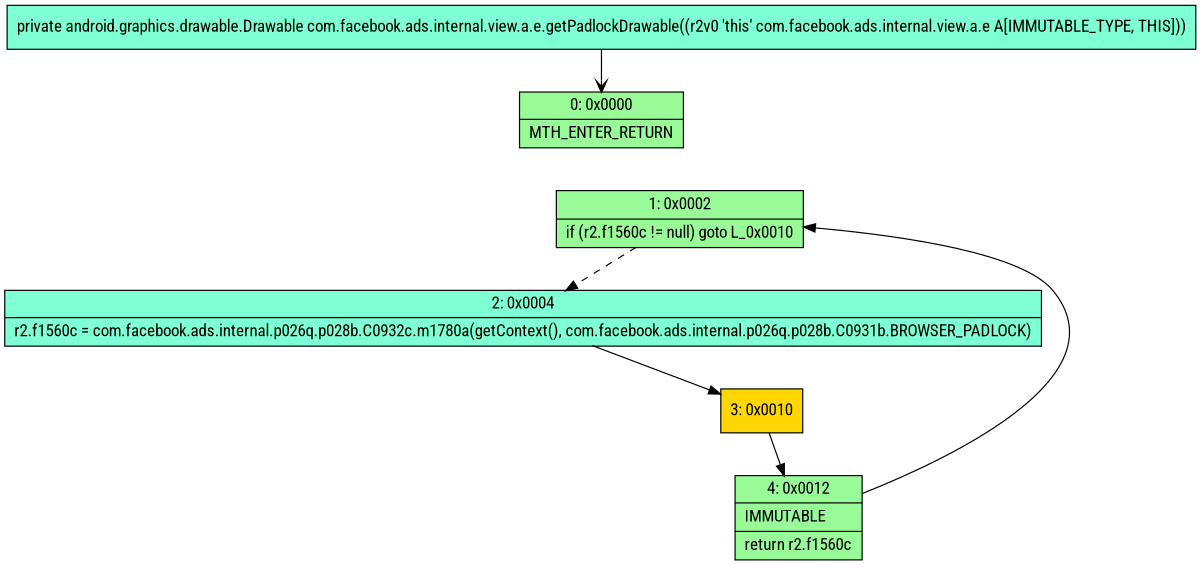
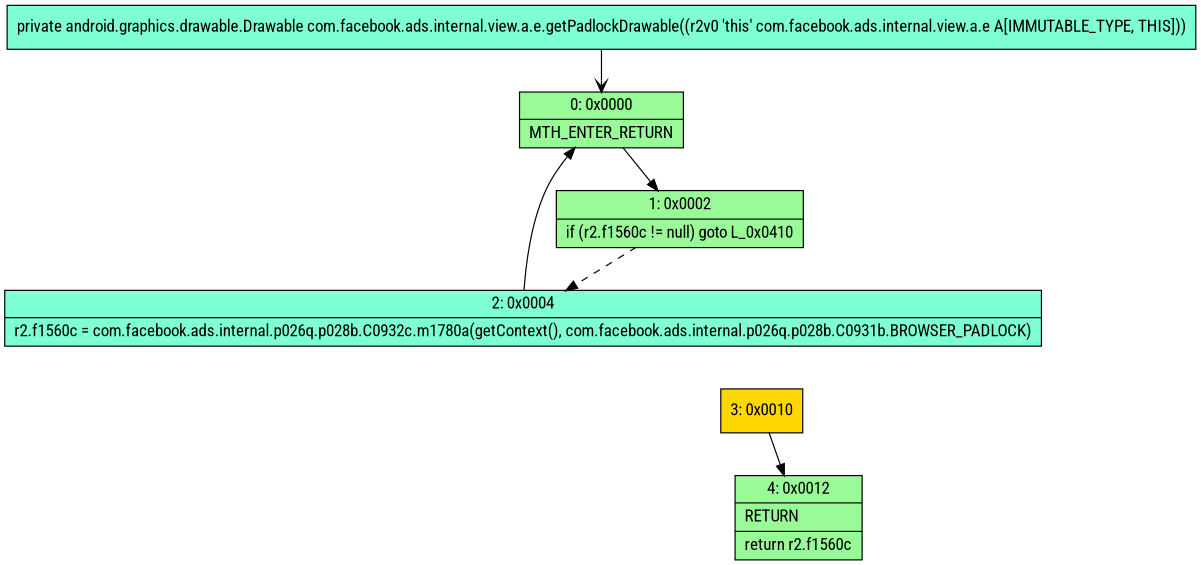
(680, 233) -> (680, 233)
(1068, 321) -> (637, 165)
(651, 368) -> (535, 220)
(786, 517) -> (772, 517)
